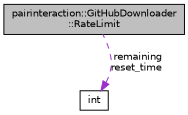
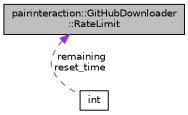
(111, 58) -> (54, 72)
